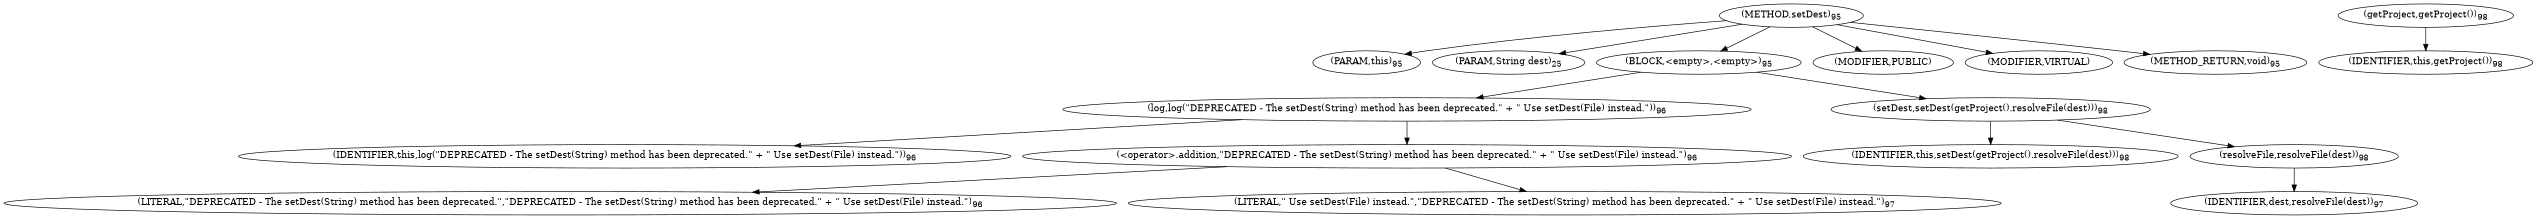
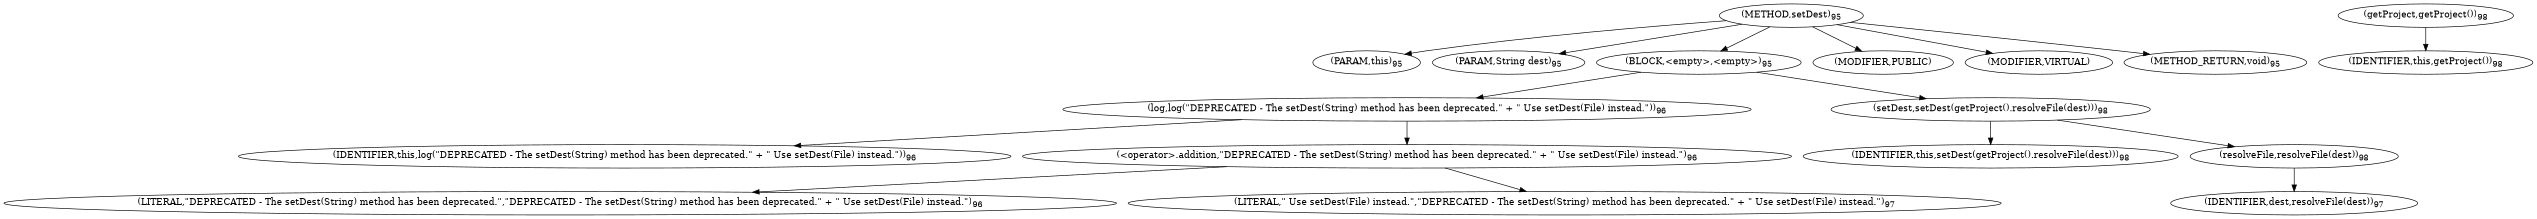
(1557, 62) -> (1557, 62)
